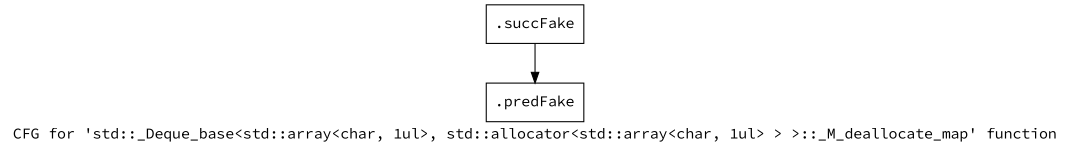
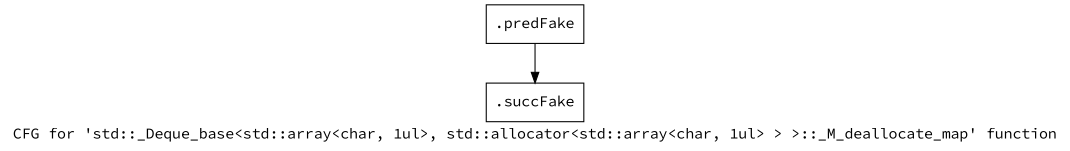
(535, 58) -> (535, 58)
